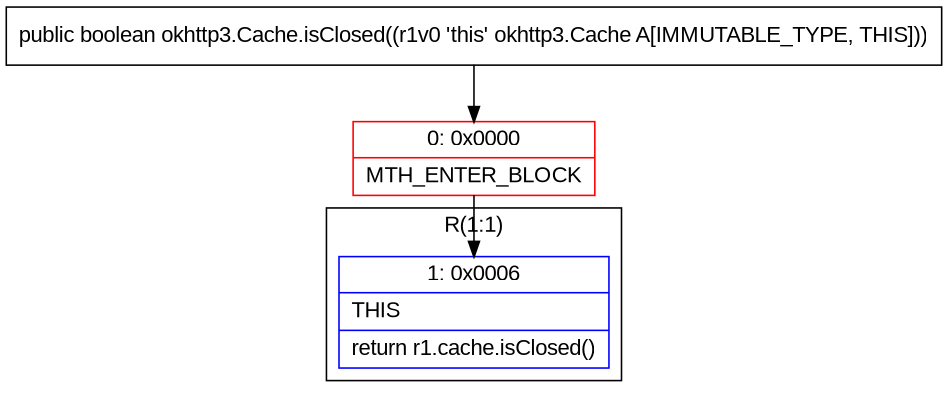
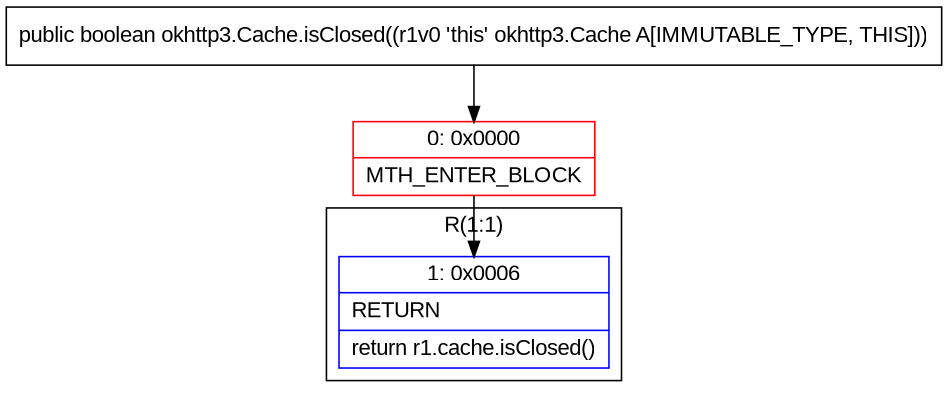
(376, 311) -> (396, 311)
